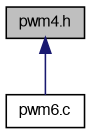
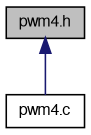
(45, 111) -> (45, 111)
